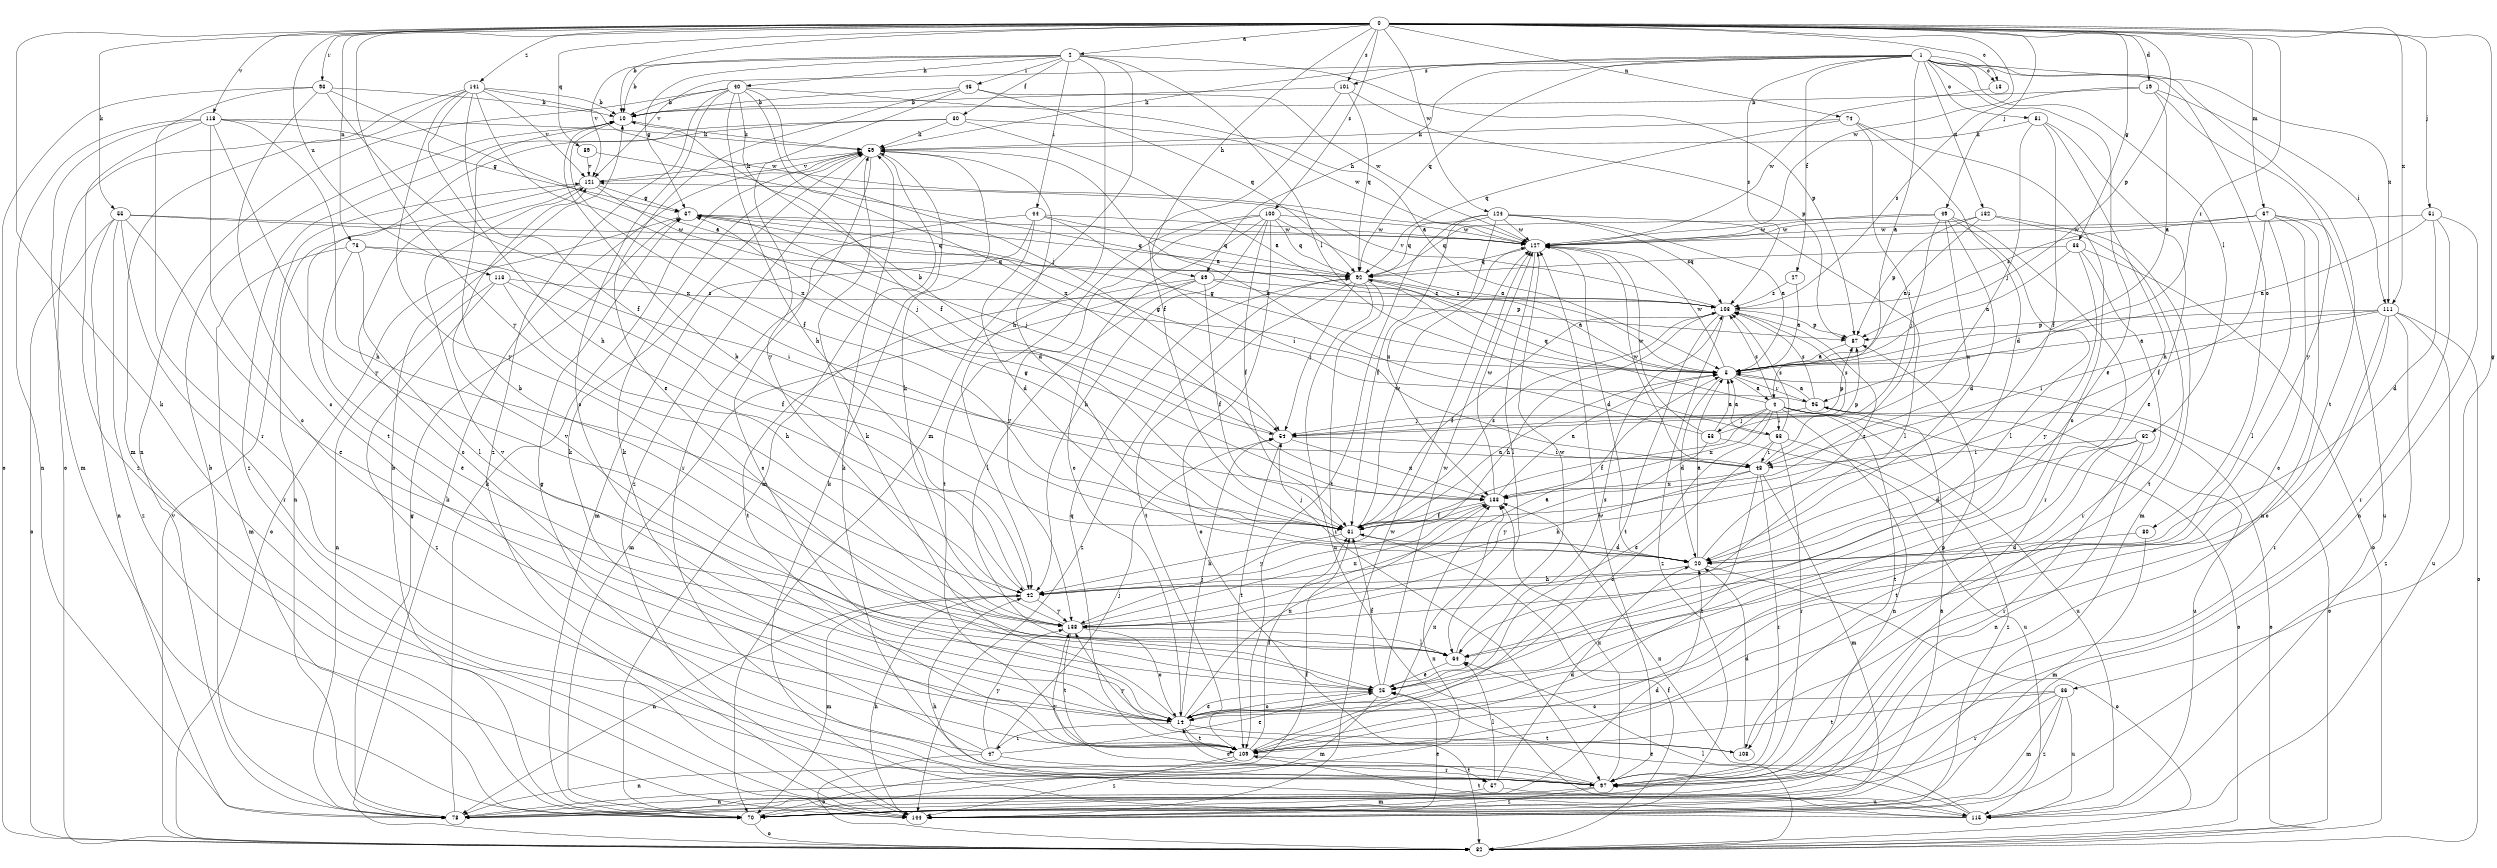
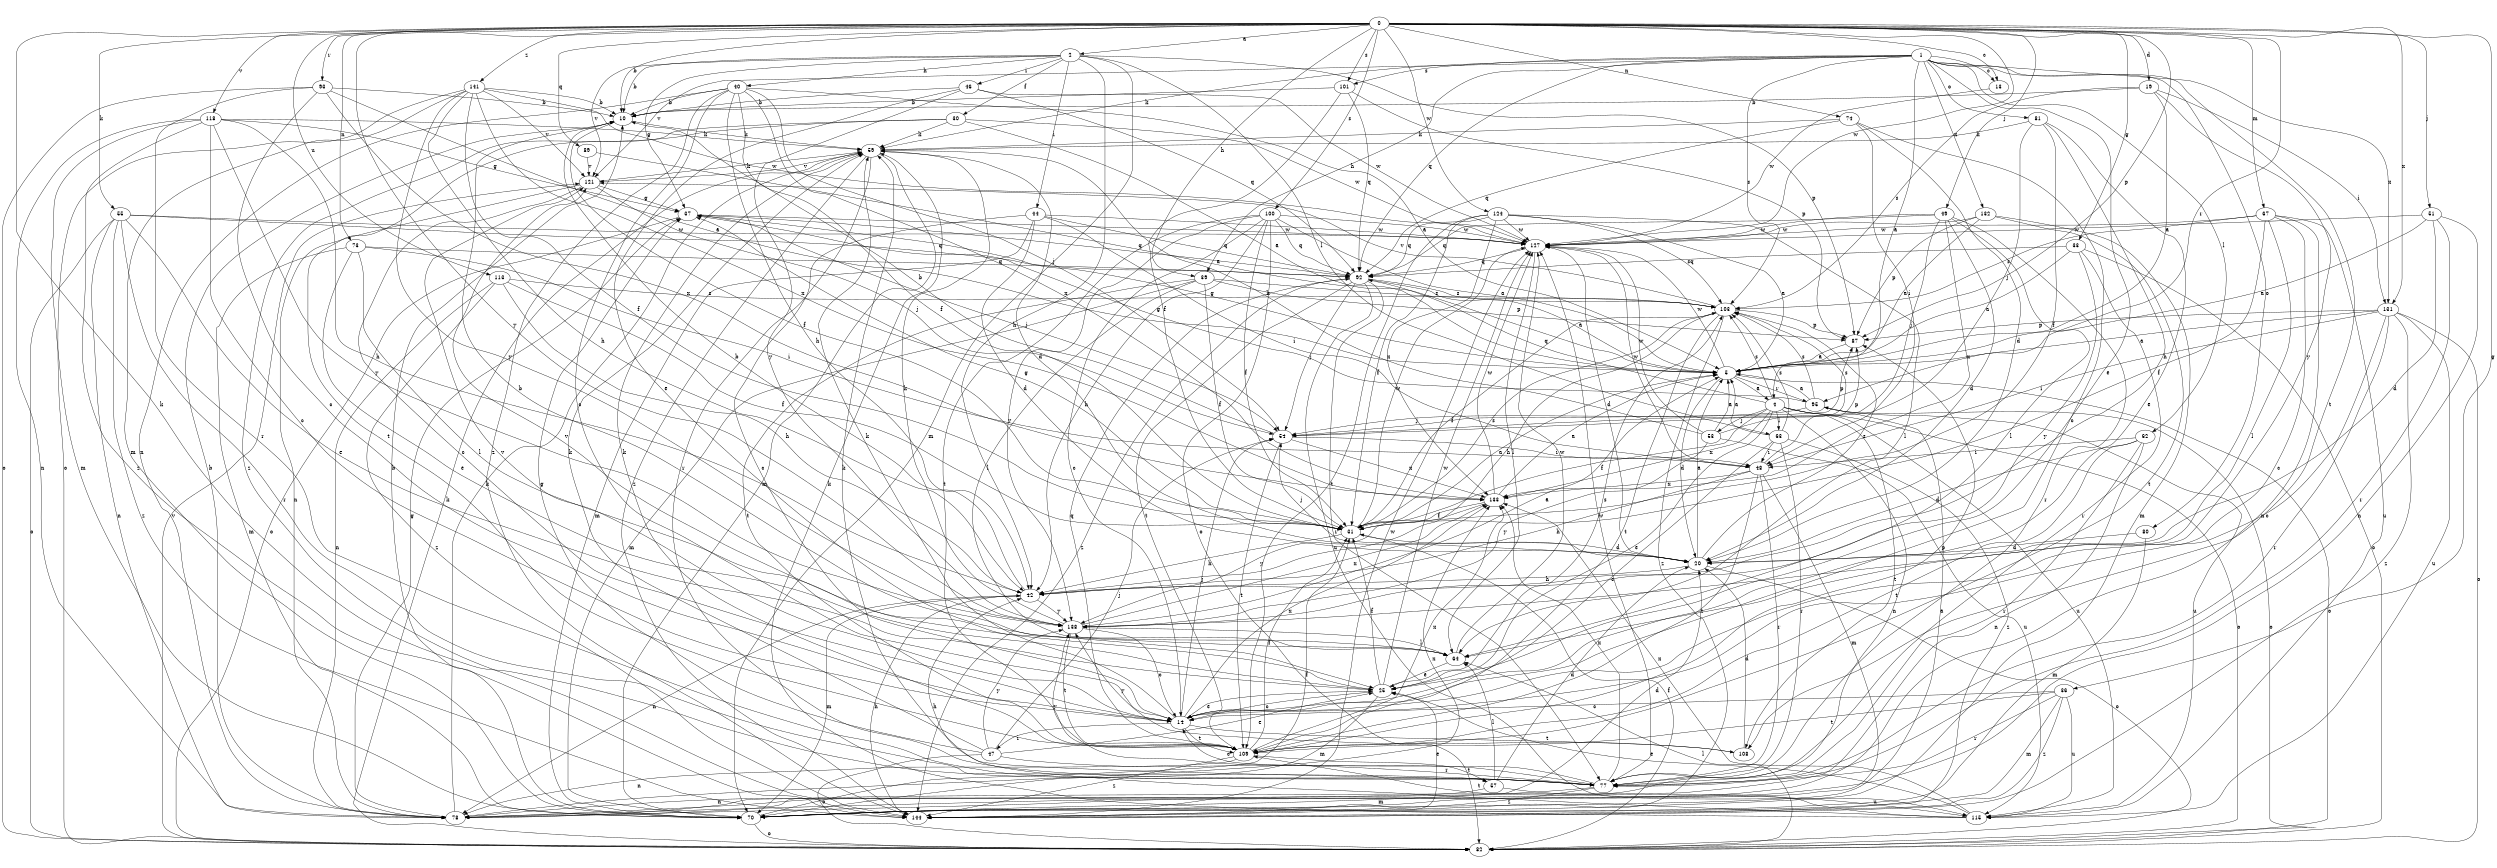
(1795, 278) -> none
(2388, 310) -> (2388, 310)
(1604, 786) -> (1604, 786)
